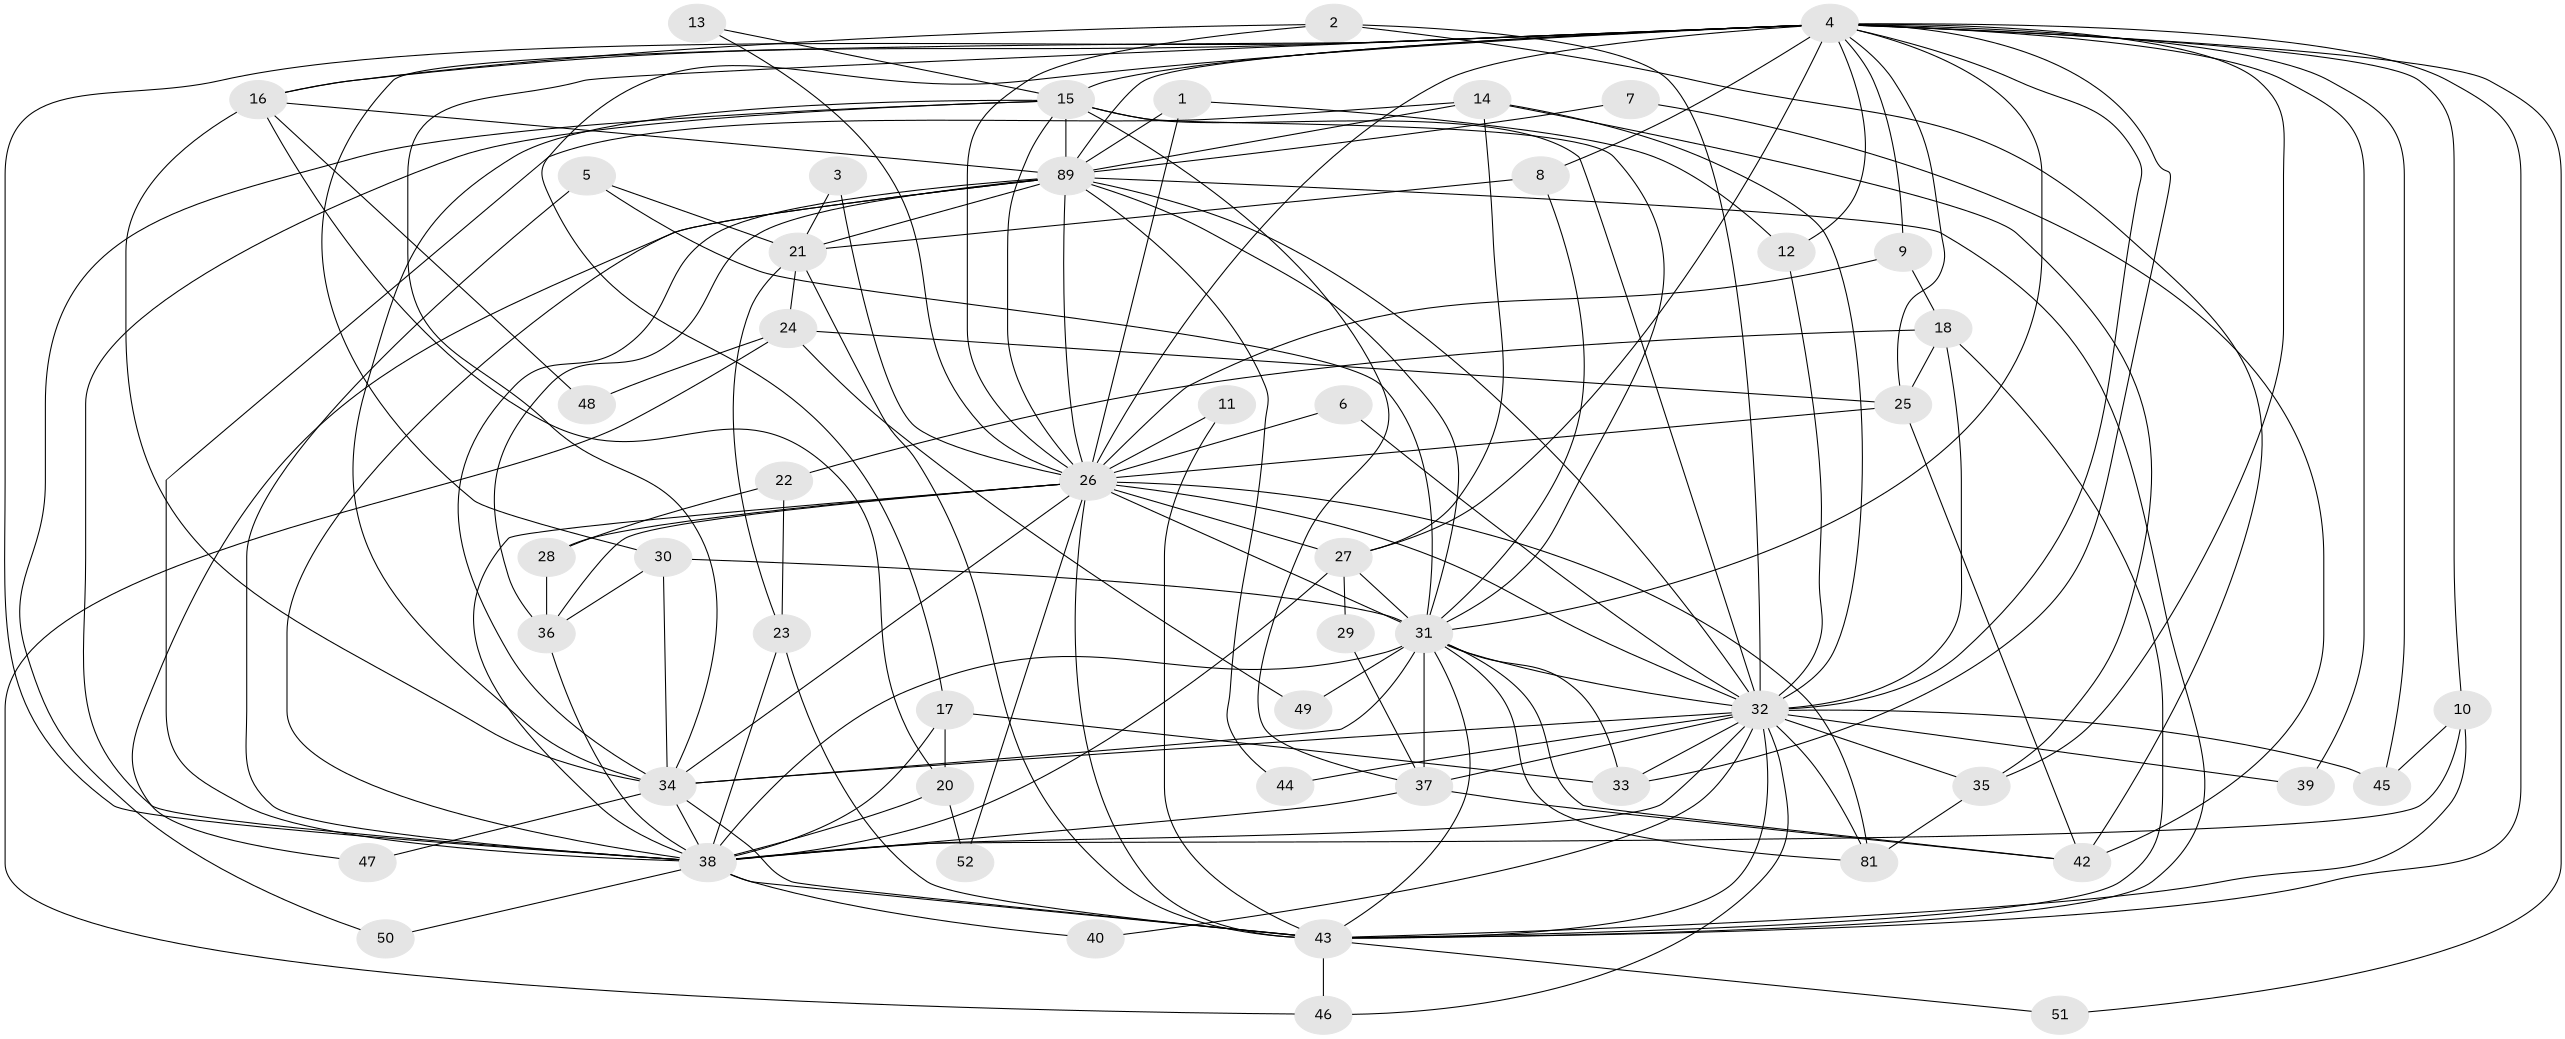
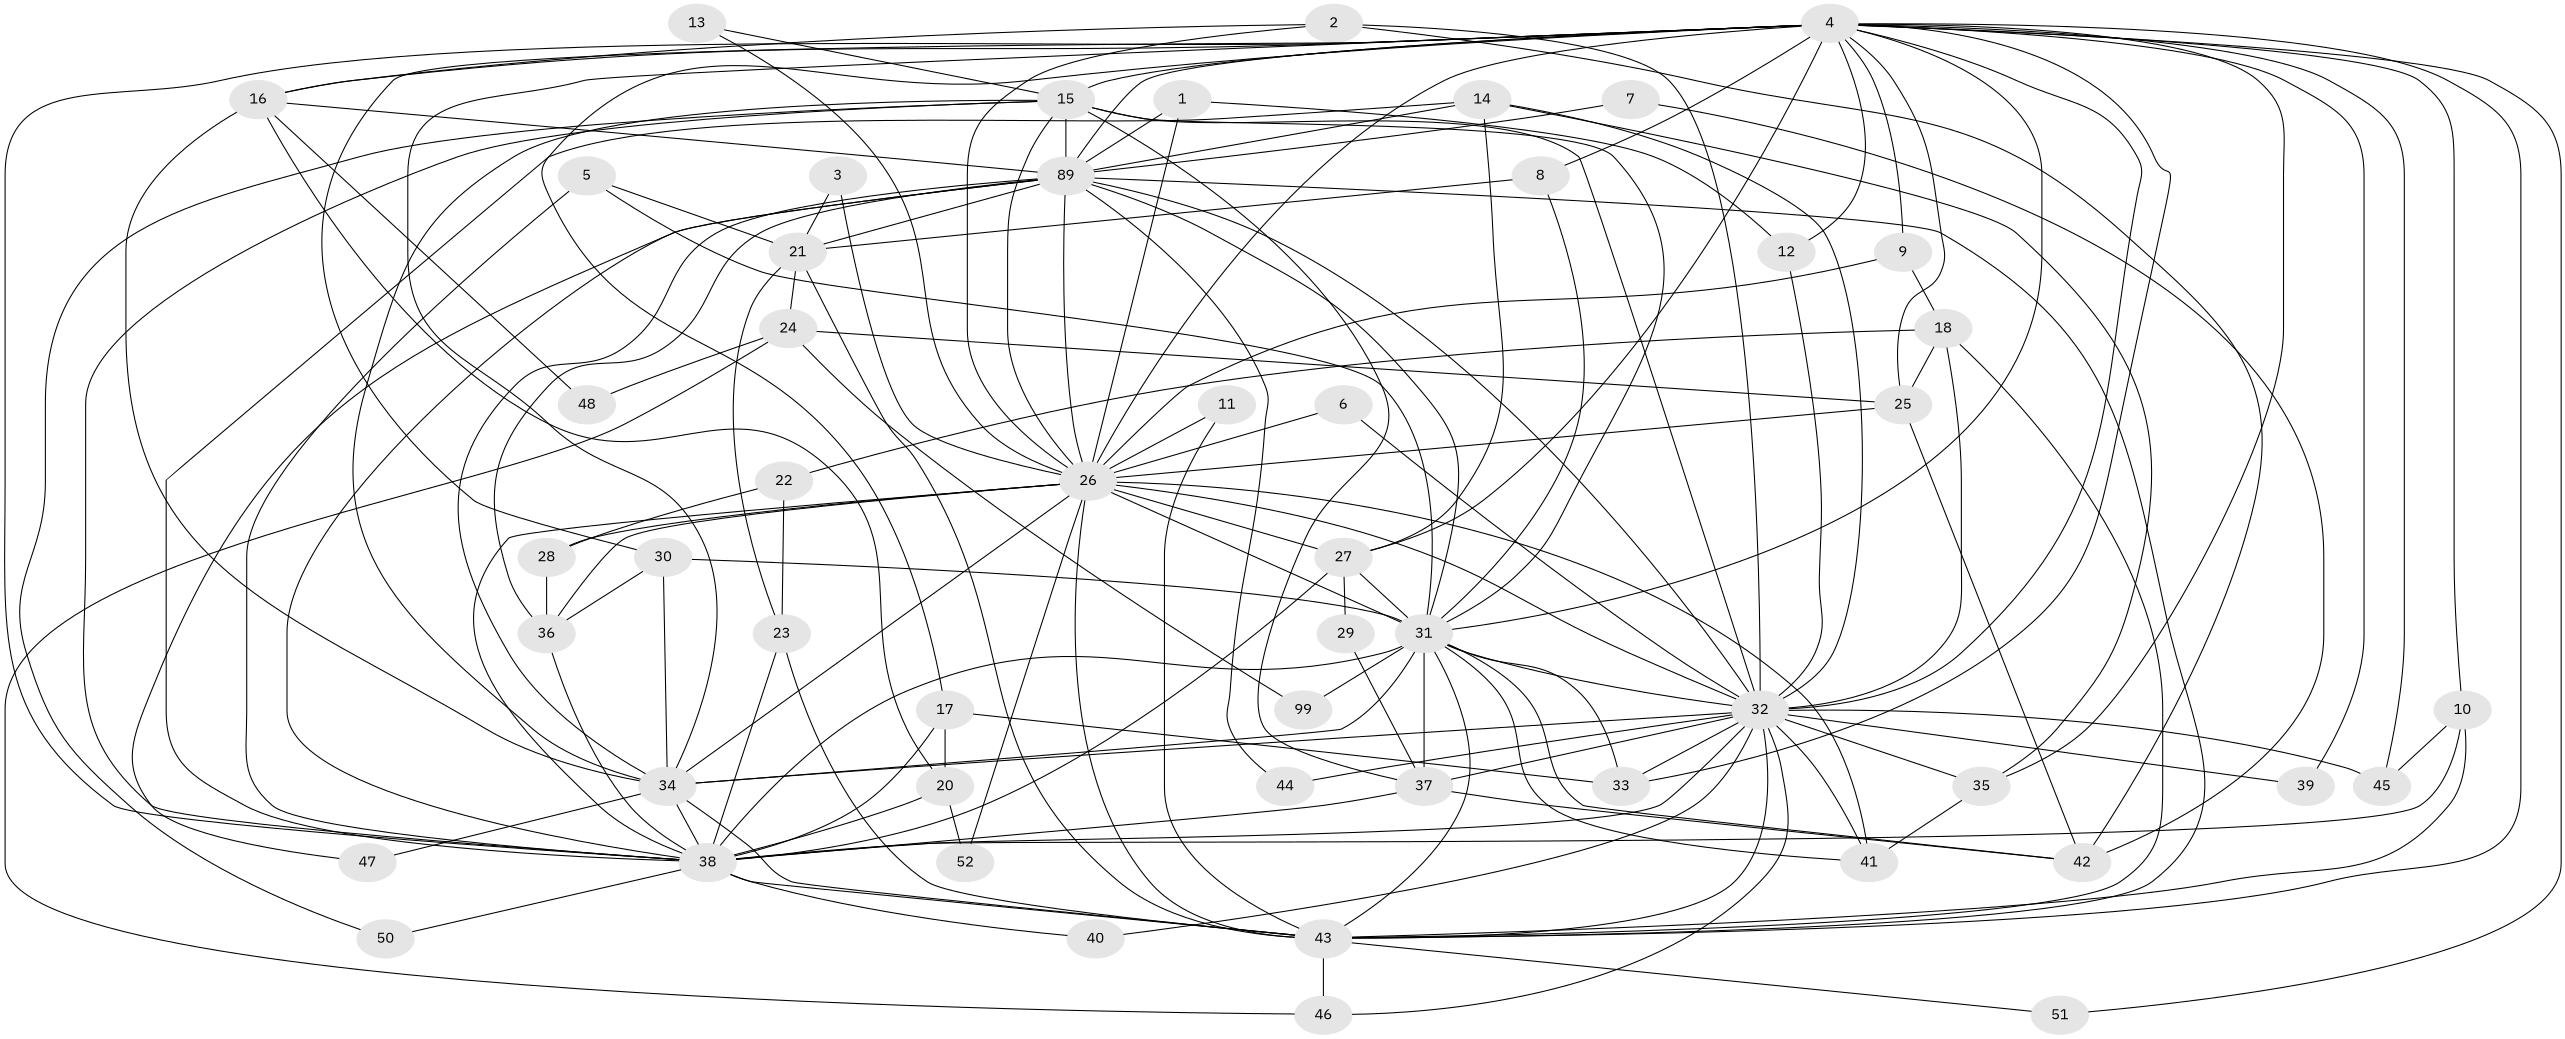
(1303, 710) -> (1303, 710)
(1869, 863) -> (1869, 863)
